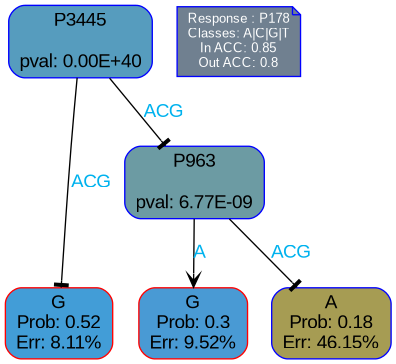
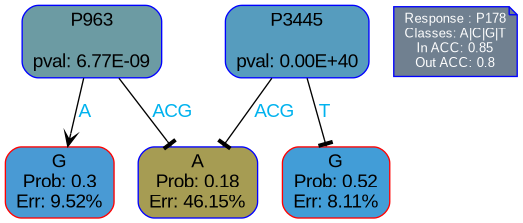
(135, 109) -> (249, 110)
(92, 182) -> (325, 112)
